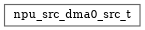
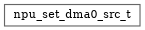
(72, 15) -> (72, 15)
